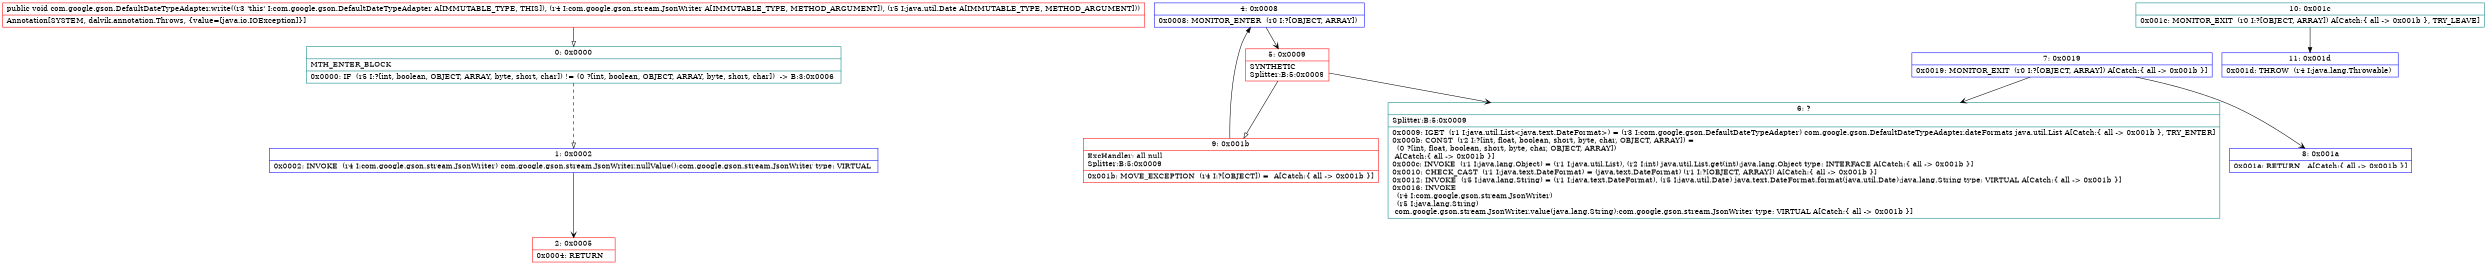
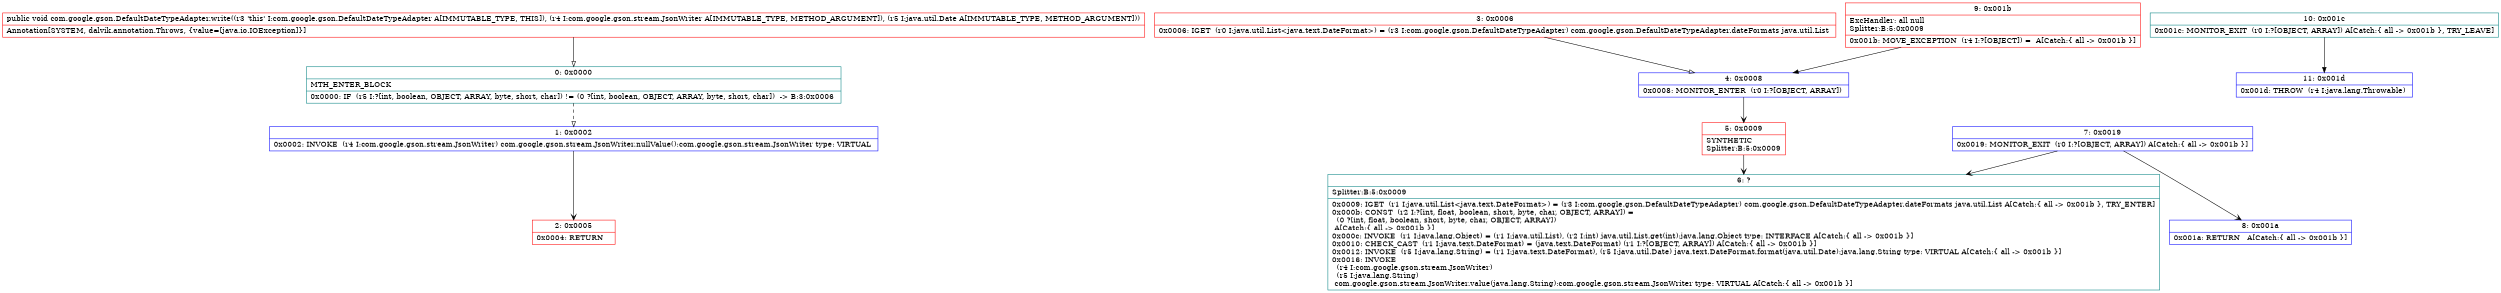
none -> (1495, 25)
(1262, 107) -> none
